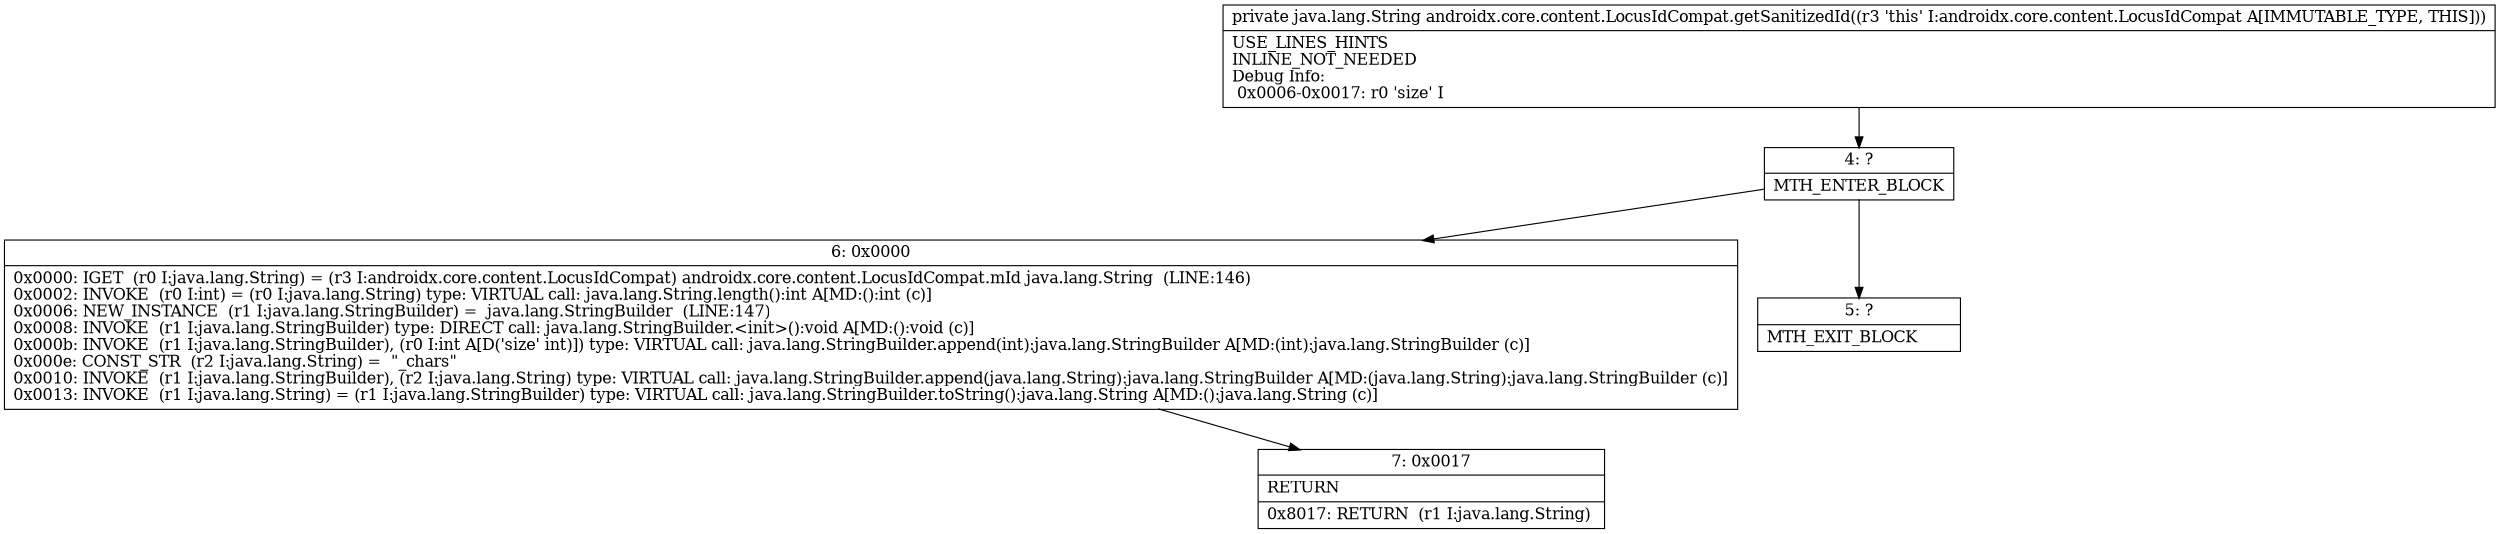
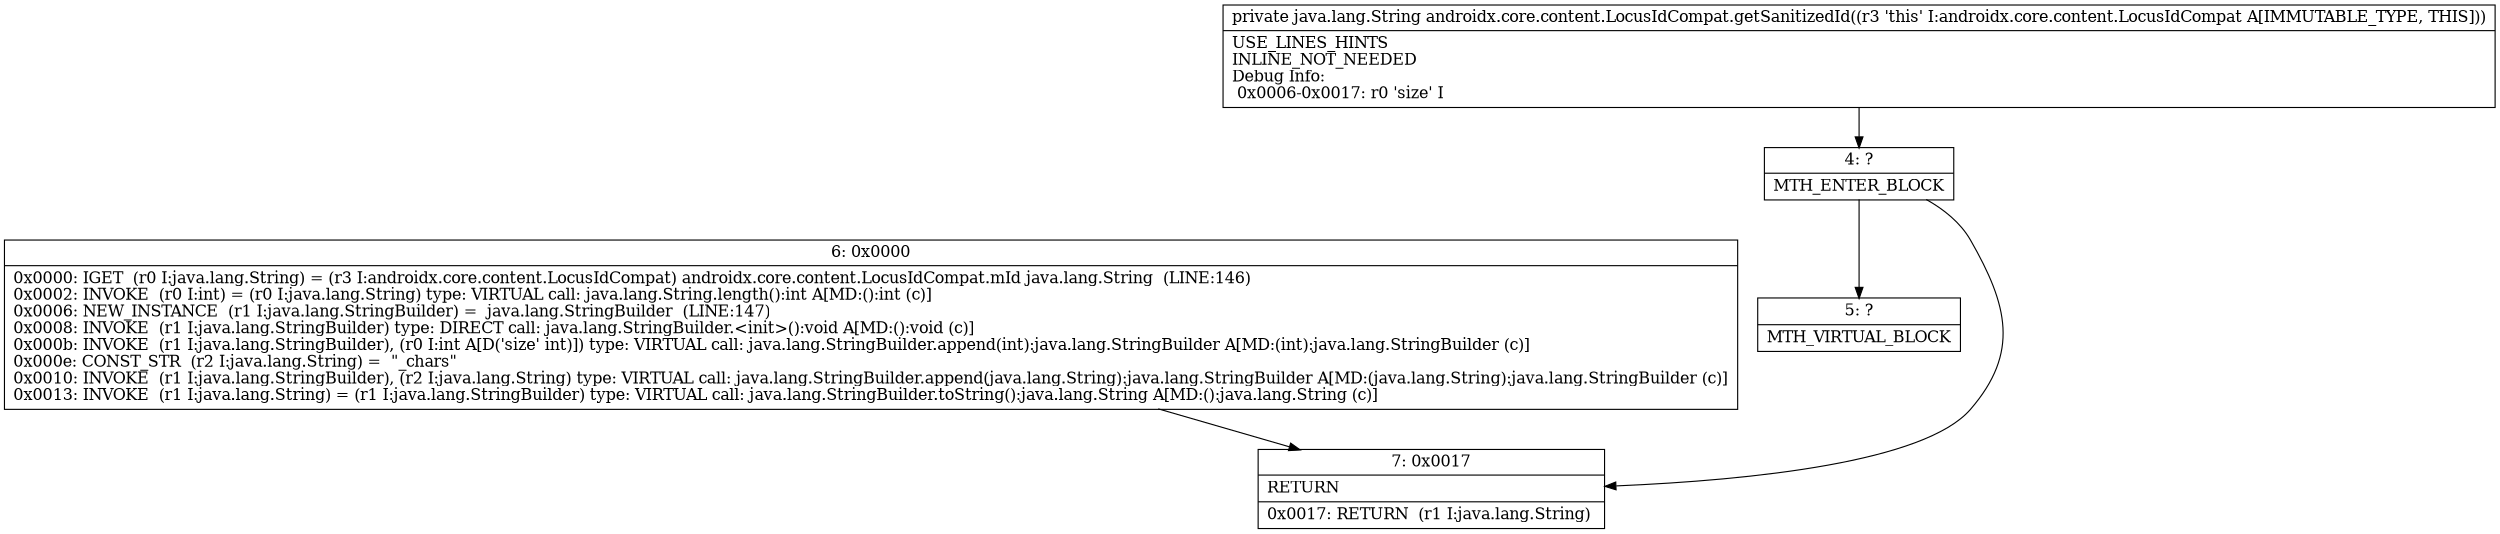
(1599, 214) -> (1918, 441)
(1842, 338) -> (1859, 338)
(1431, 515) -> (1431, 515)
